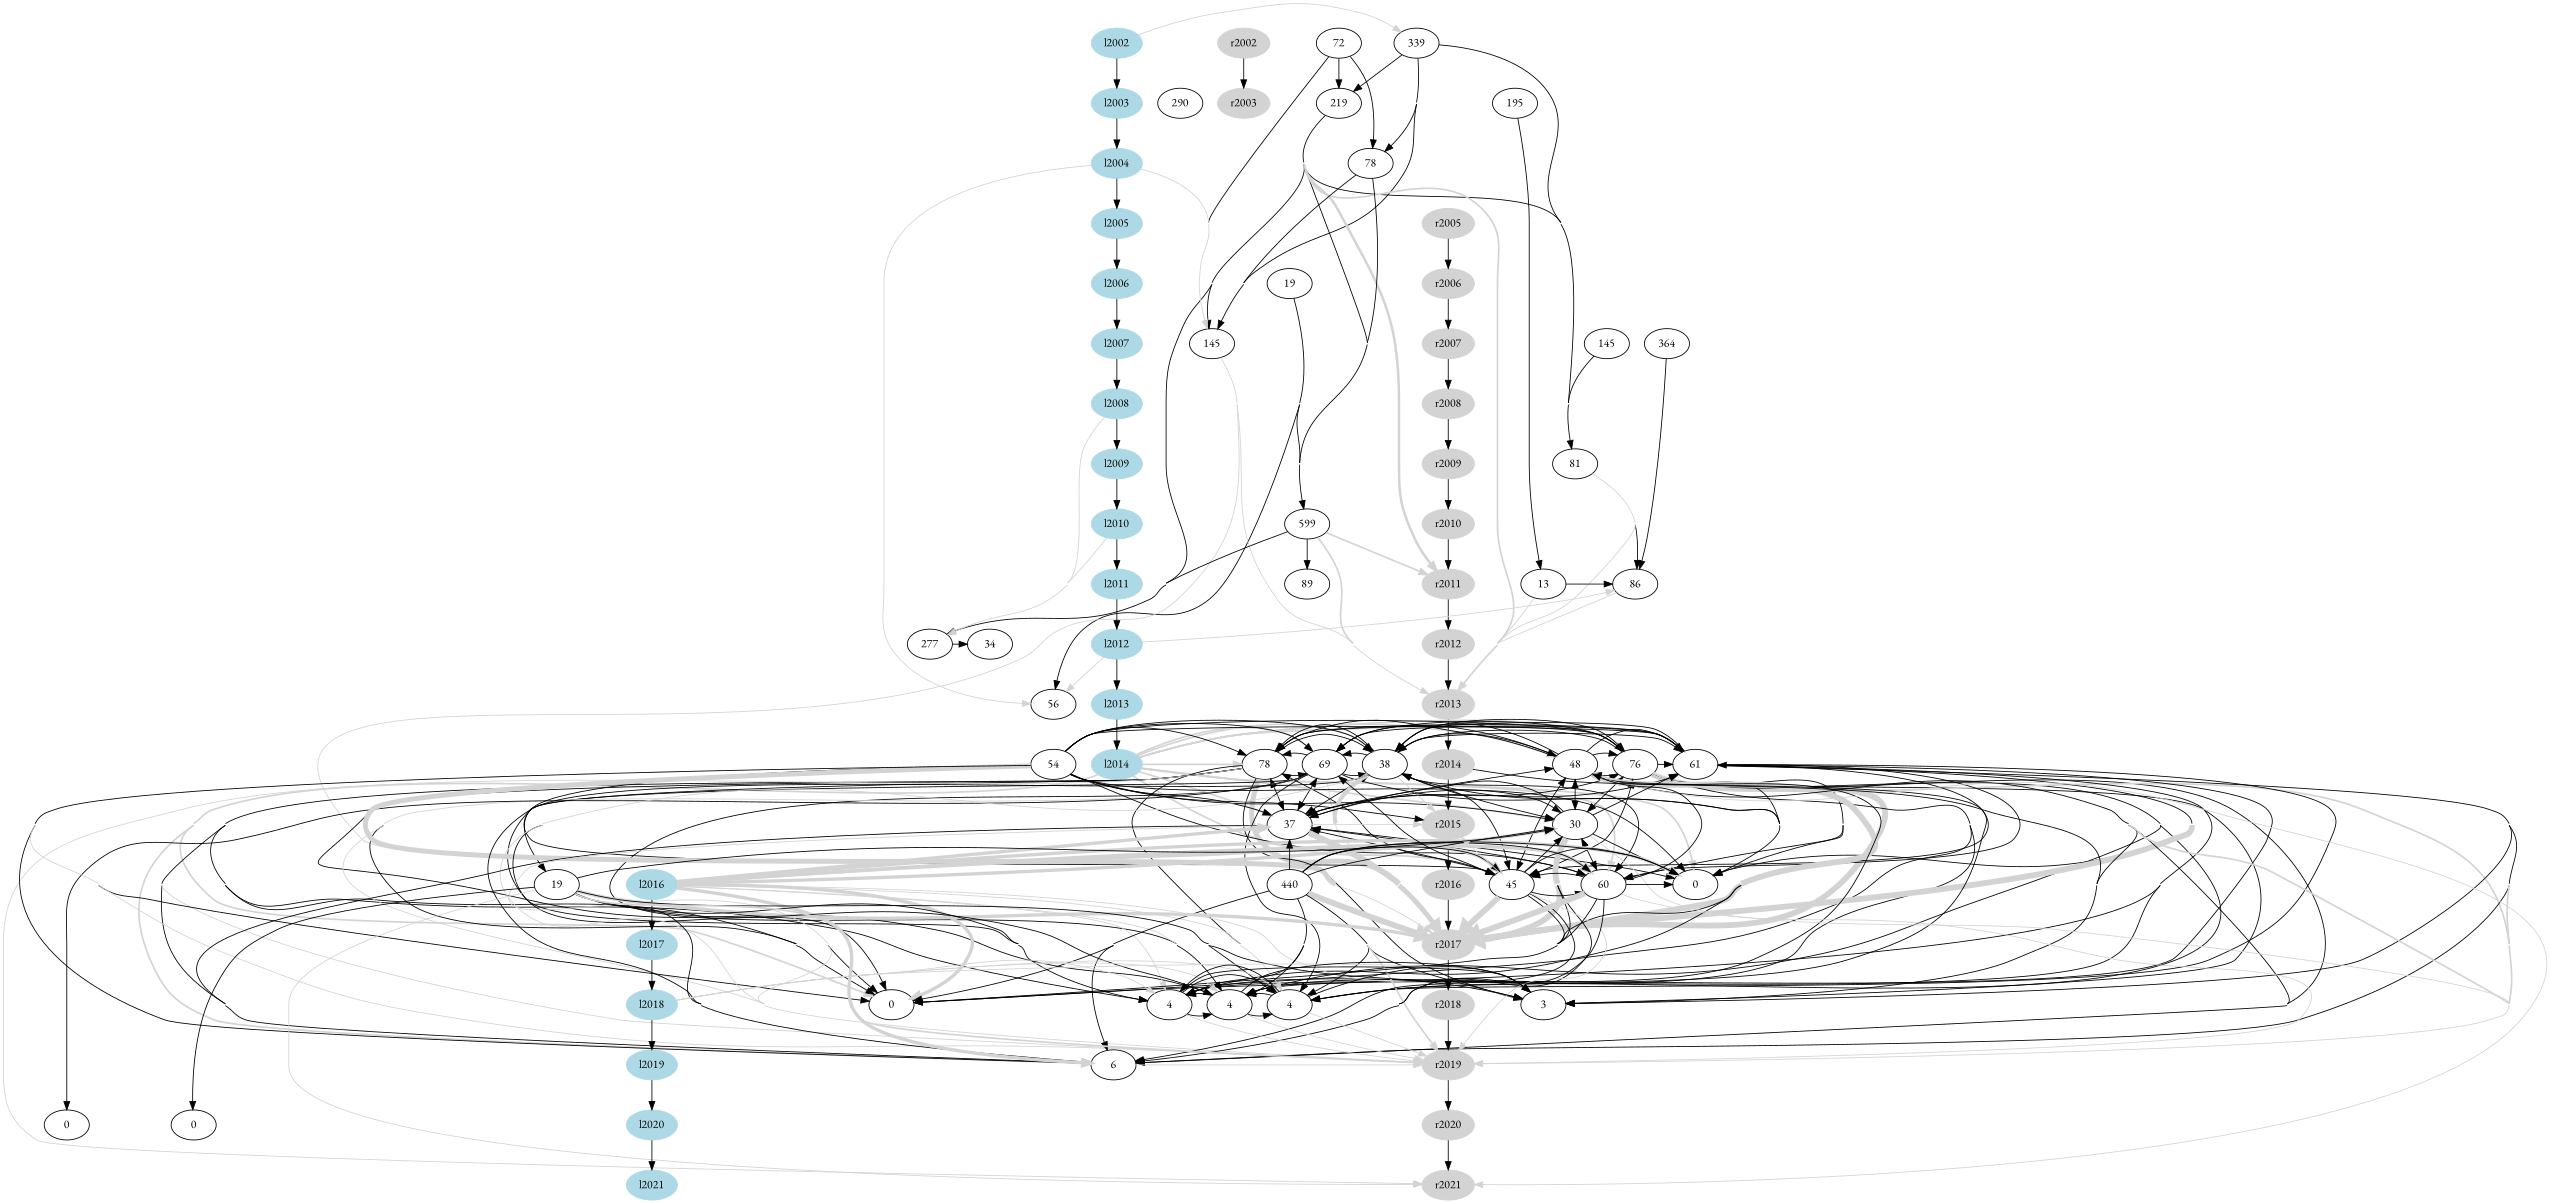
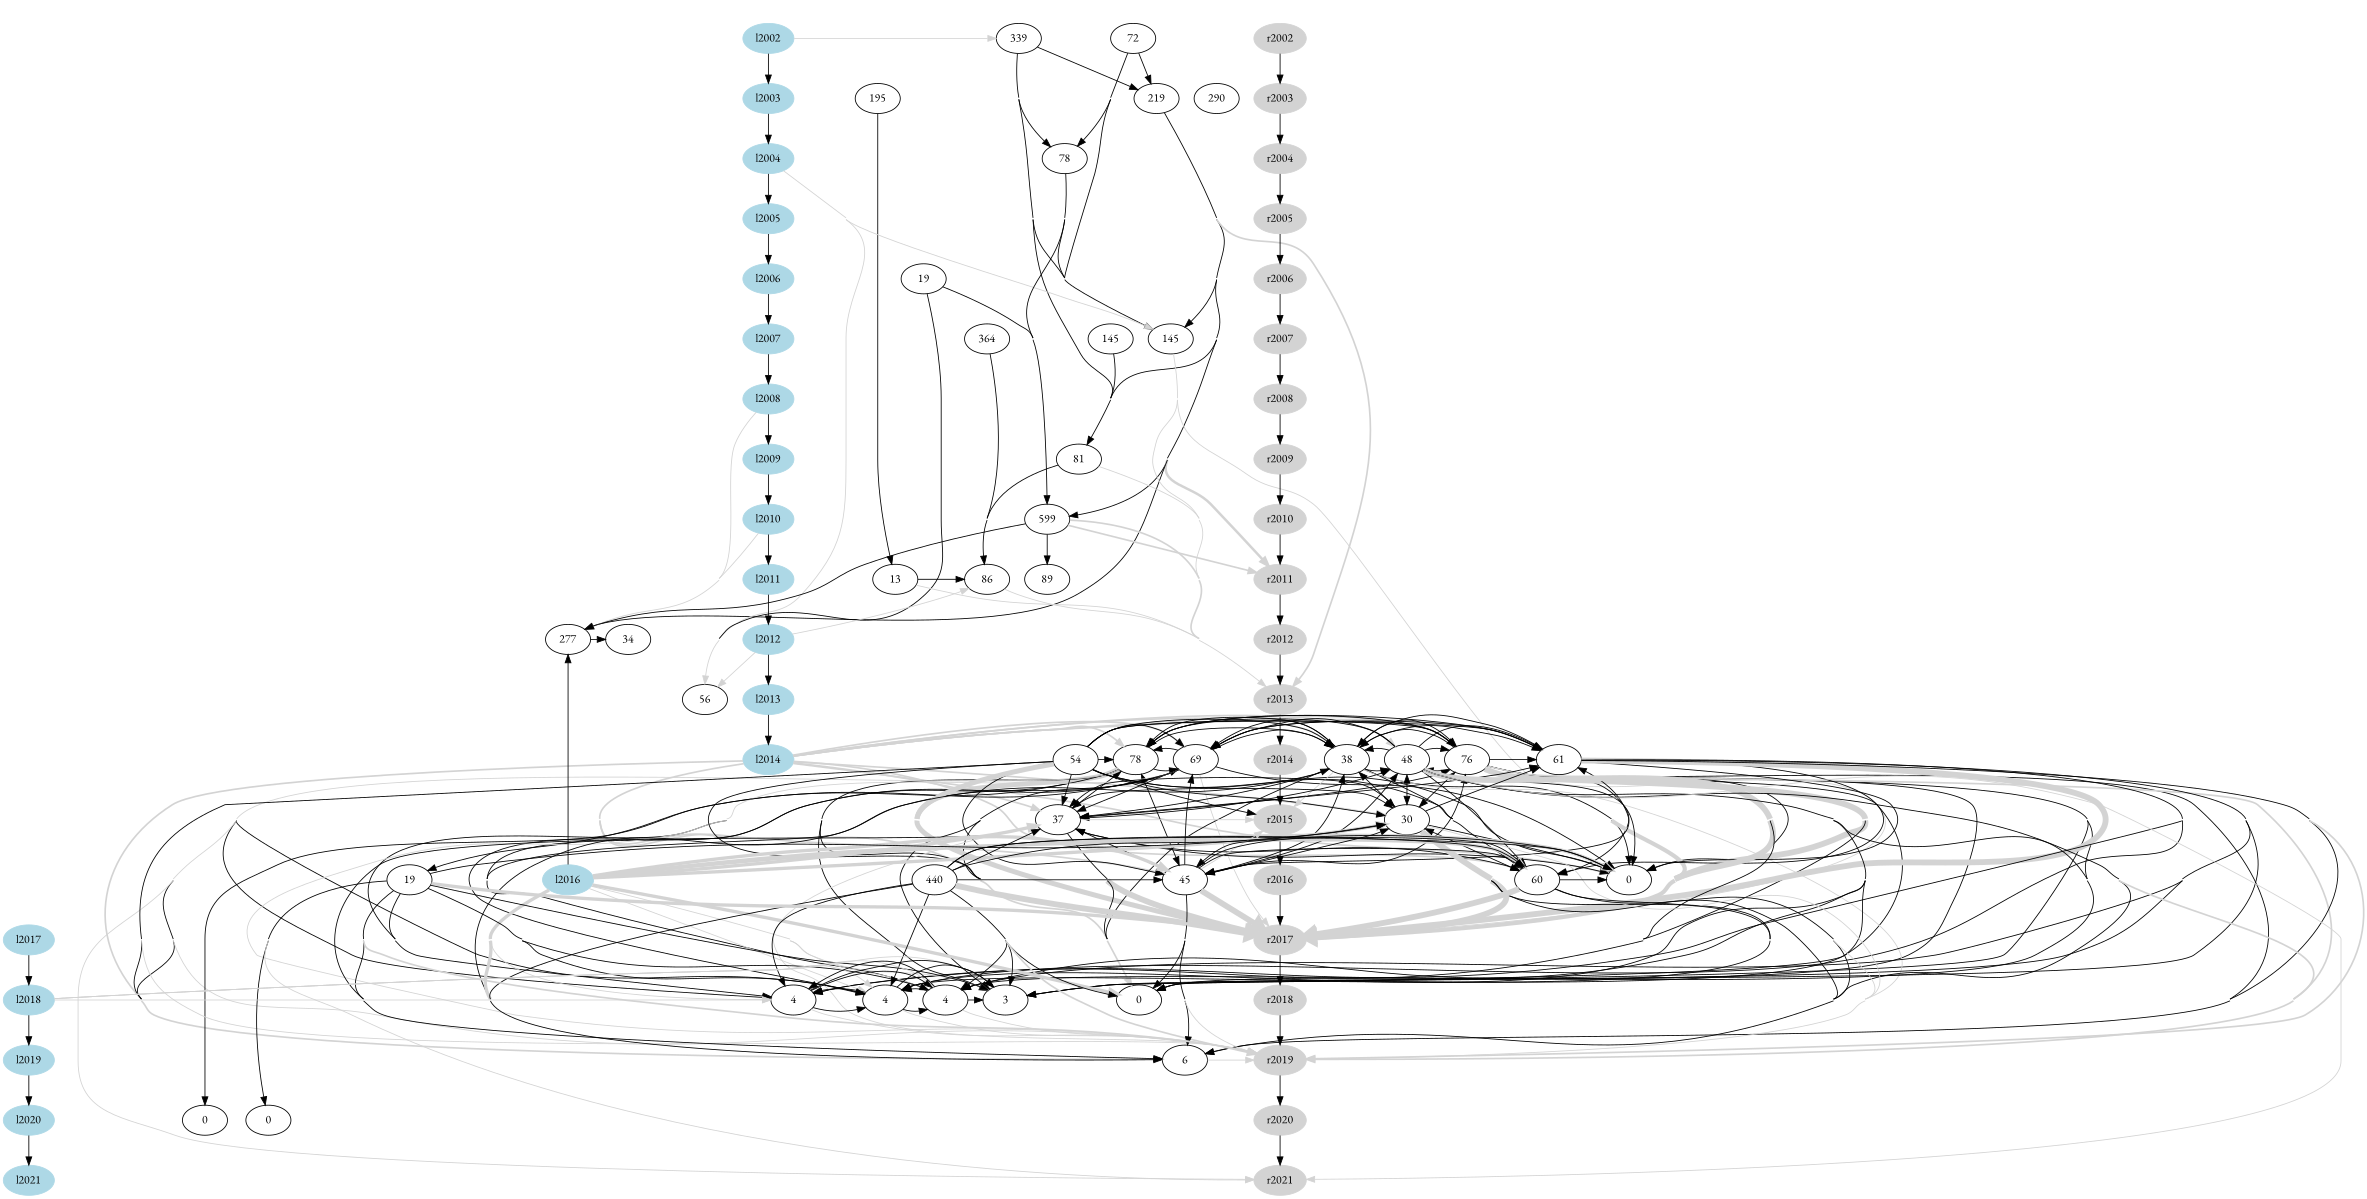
none -> (1280, 159)
(1806, 788) -> (1078, 789)
(1699, 815) -> (1474, 813)
(652, 911) -> (568, 759)
